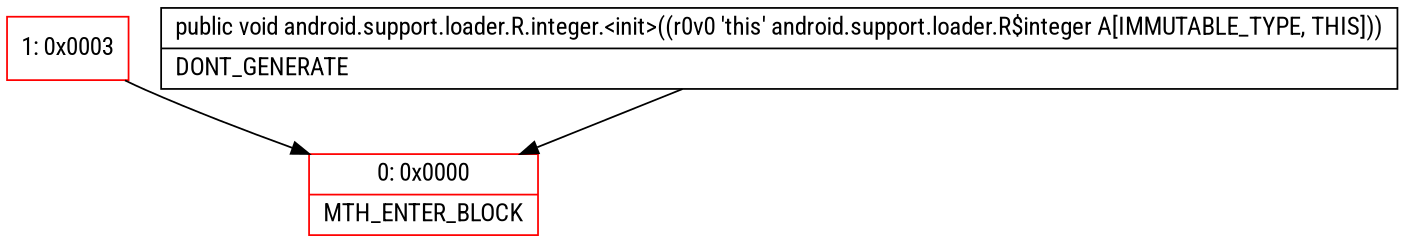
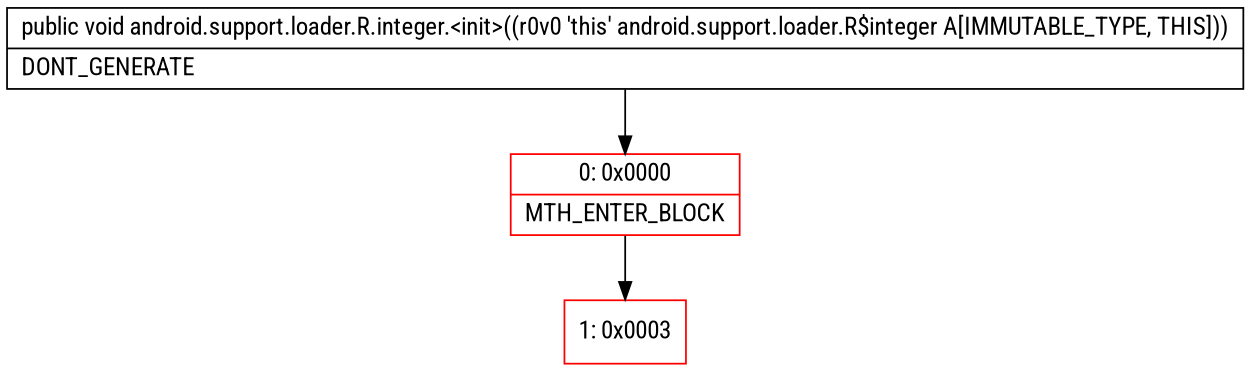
(208, 116) -> (625, 259)
